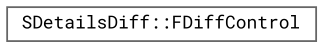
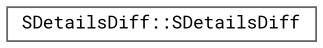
(162, 24) -> (162, 24)
